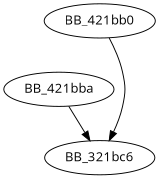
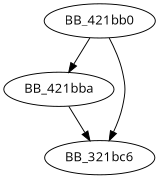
none -> (82, 51)
